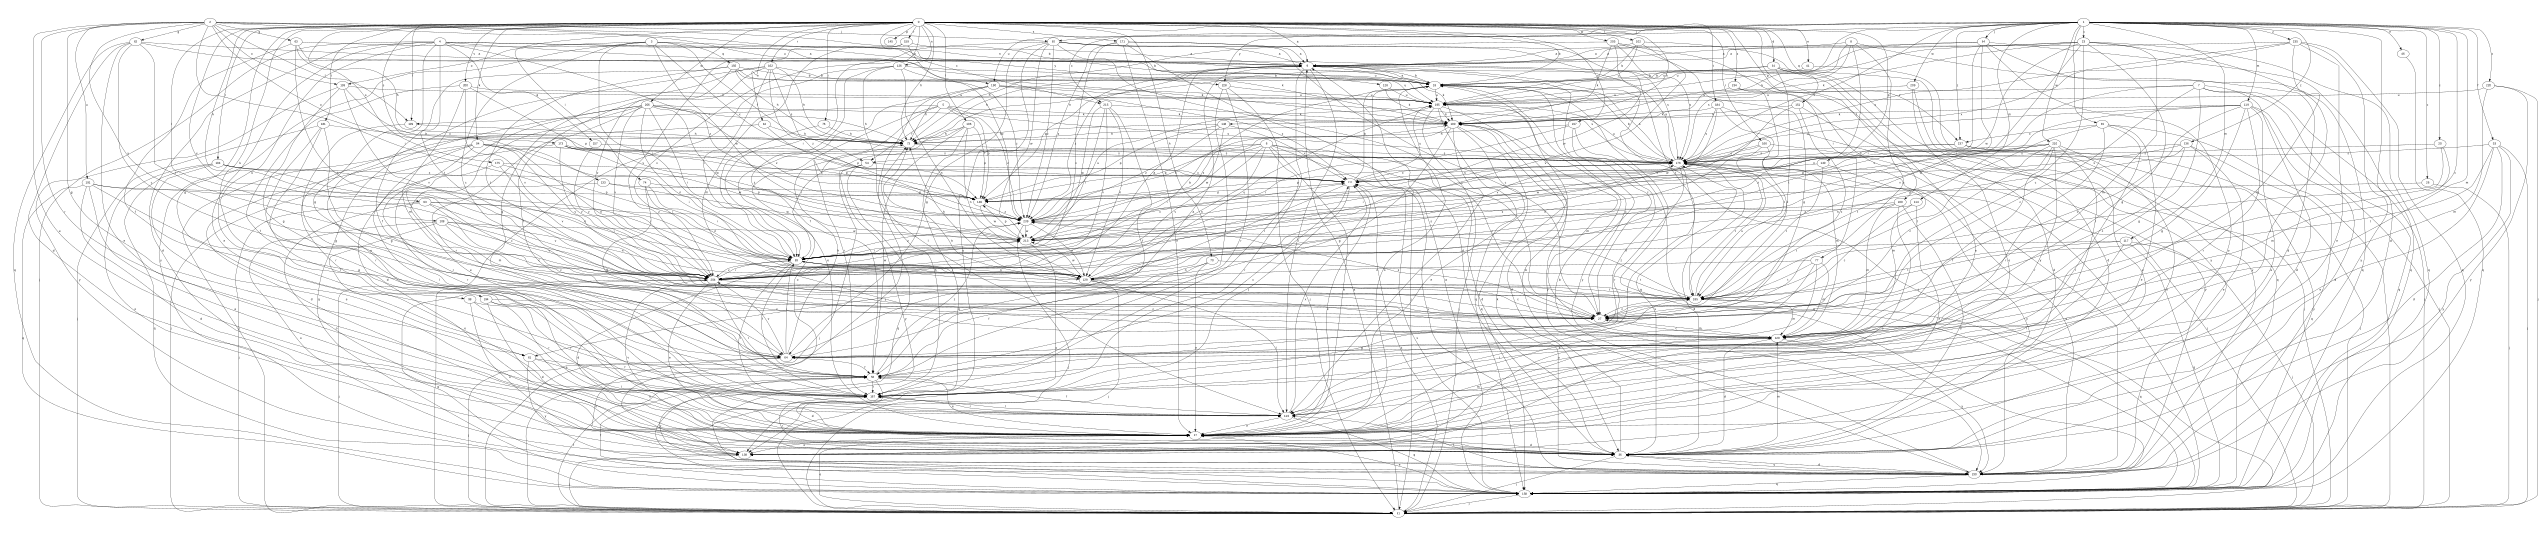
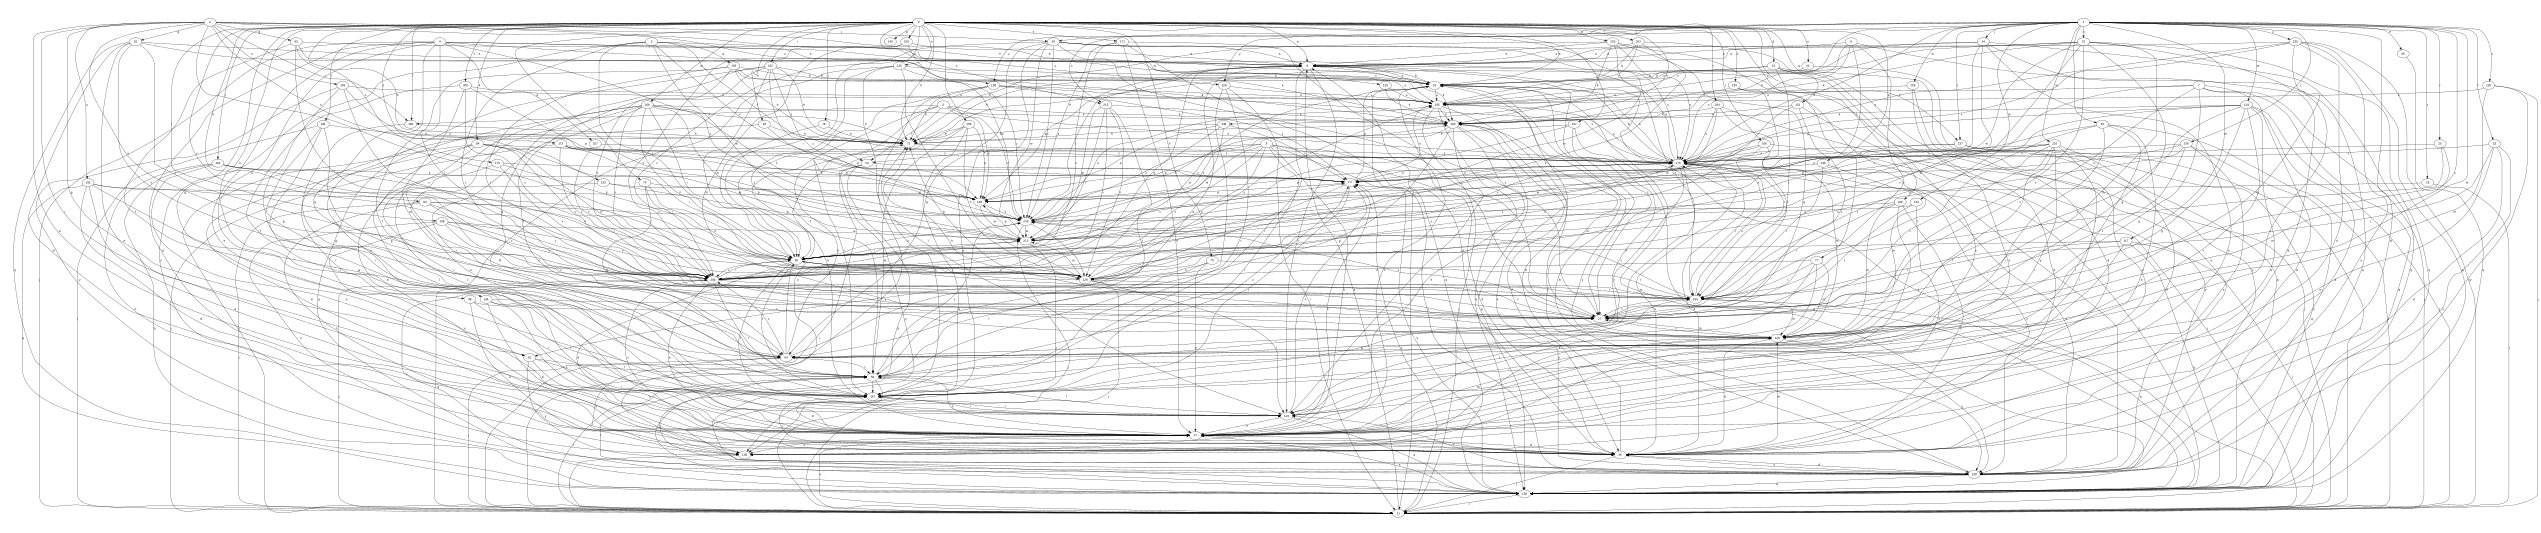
(1218, 44) -> (1461, 54)
(504, 52) -> none
(2032, 132) -> (1729, 164)
(2150, 510) -> (2452, 505)
